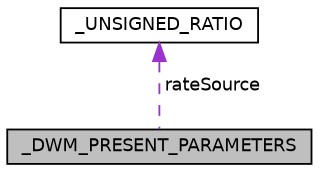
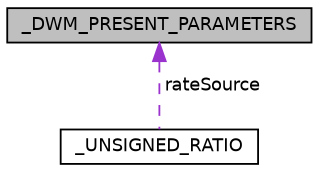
(159, 95) -> (159, 95)
